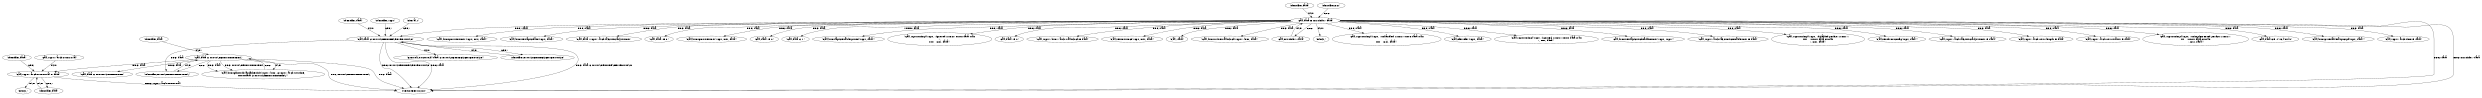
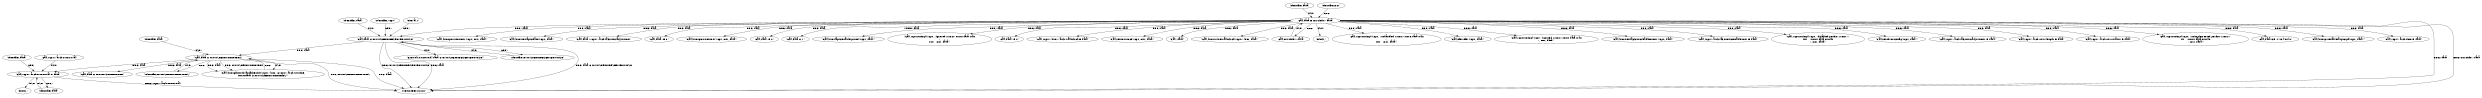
(1643, 39) -> (1643, 39)
(251, 44) -> (302, 48)
